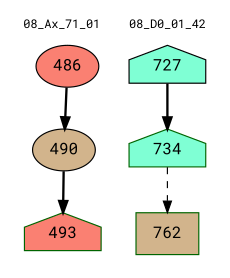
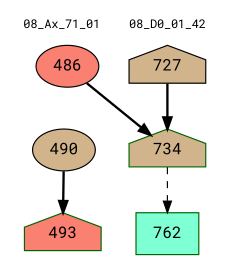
(167, 66) -> (167, 66)
(66, 102) -> (103, 96)
(167, 150) -> (167, 150)
(167, 234) -> (167, 234)
